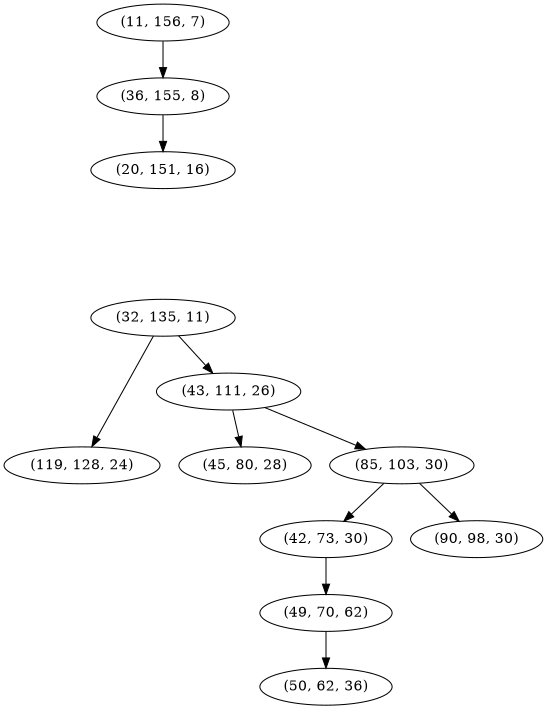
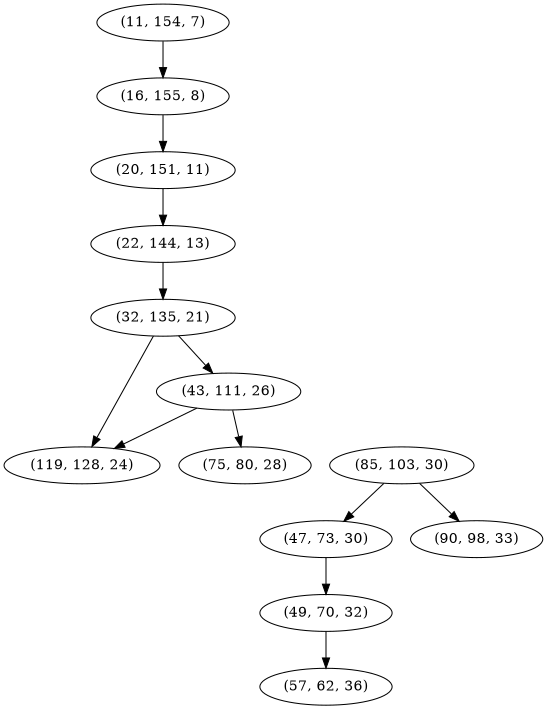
(163, 23) -> (163, 23)
(163, 96) -> (163, 96)
(163, 170) -> (163, 170)
none -> (163, 244)
(163, 318) -> (163, 318)
(310, 426) -> (160, 426)
(245, 465) -> (245, 465)
(326, 539) -> (326, 539)
(477, 539) -> (477, 539)
(326, 613) -> (326, 613)
(326, 687) -> (326, 687)
